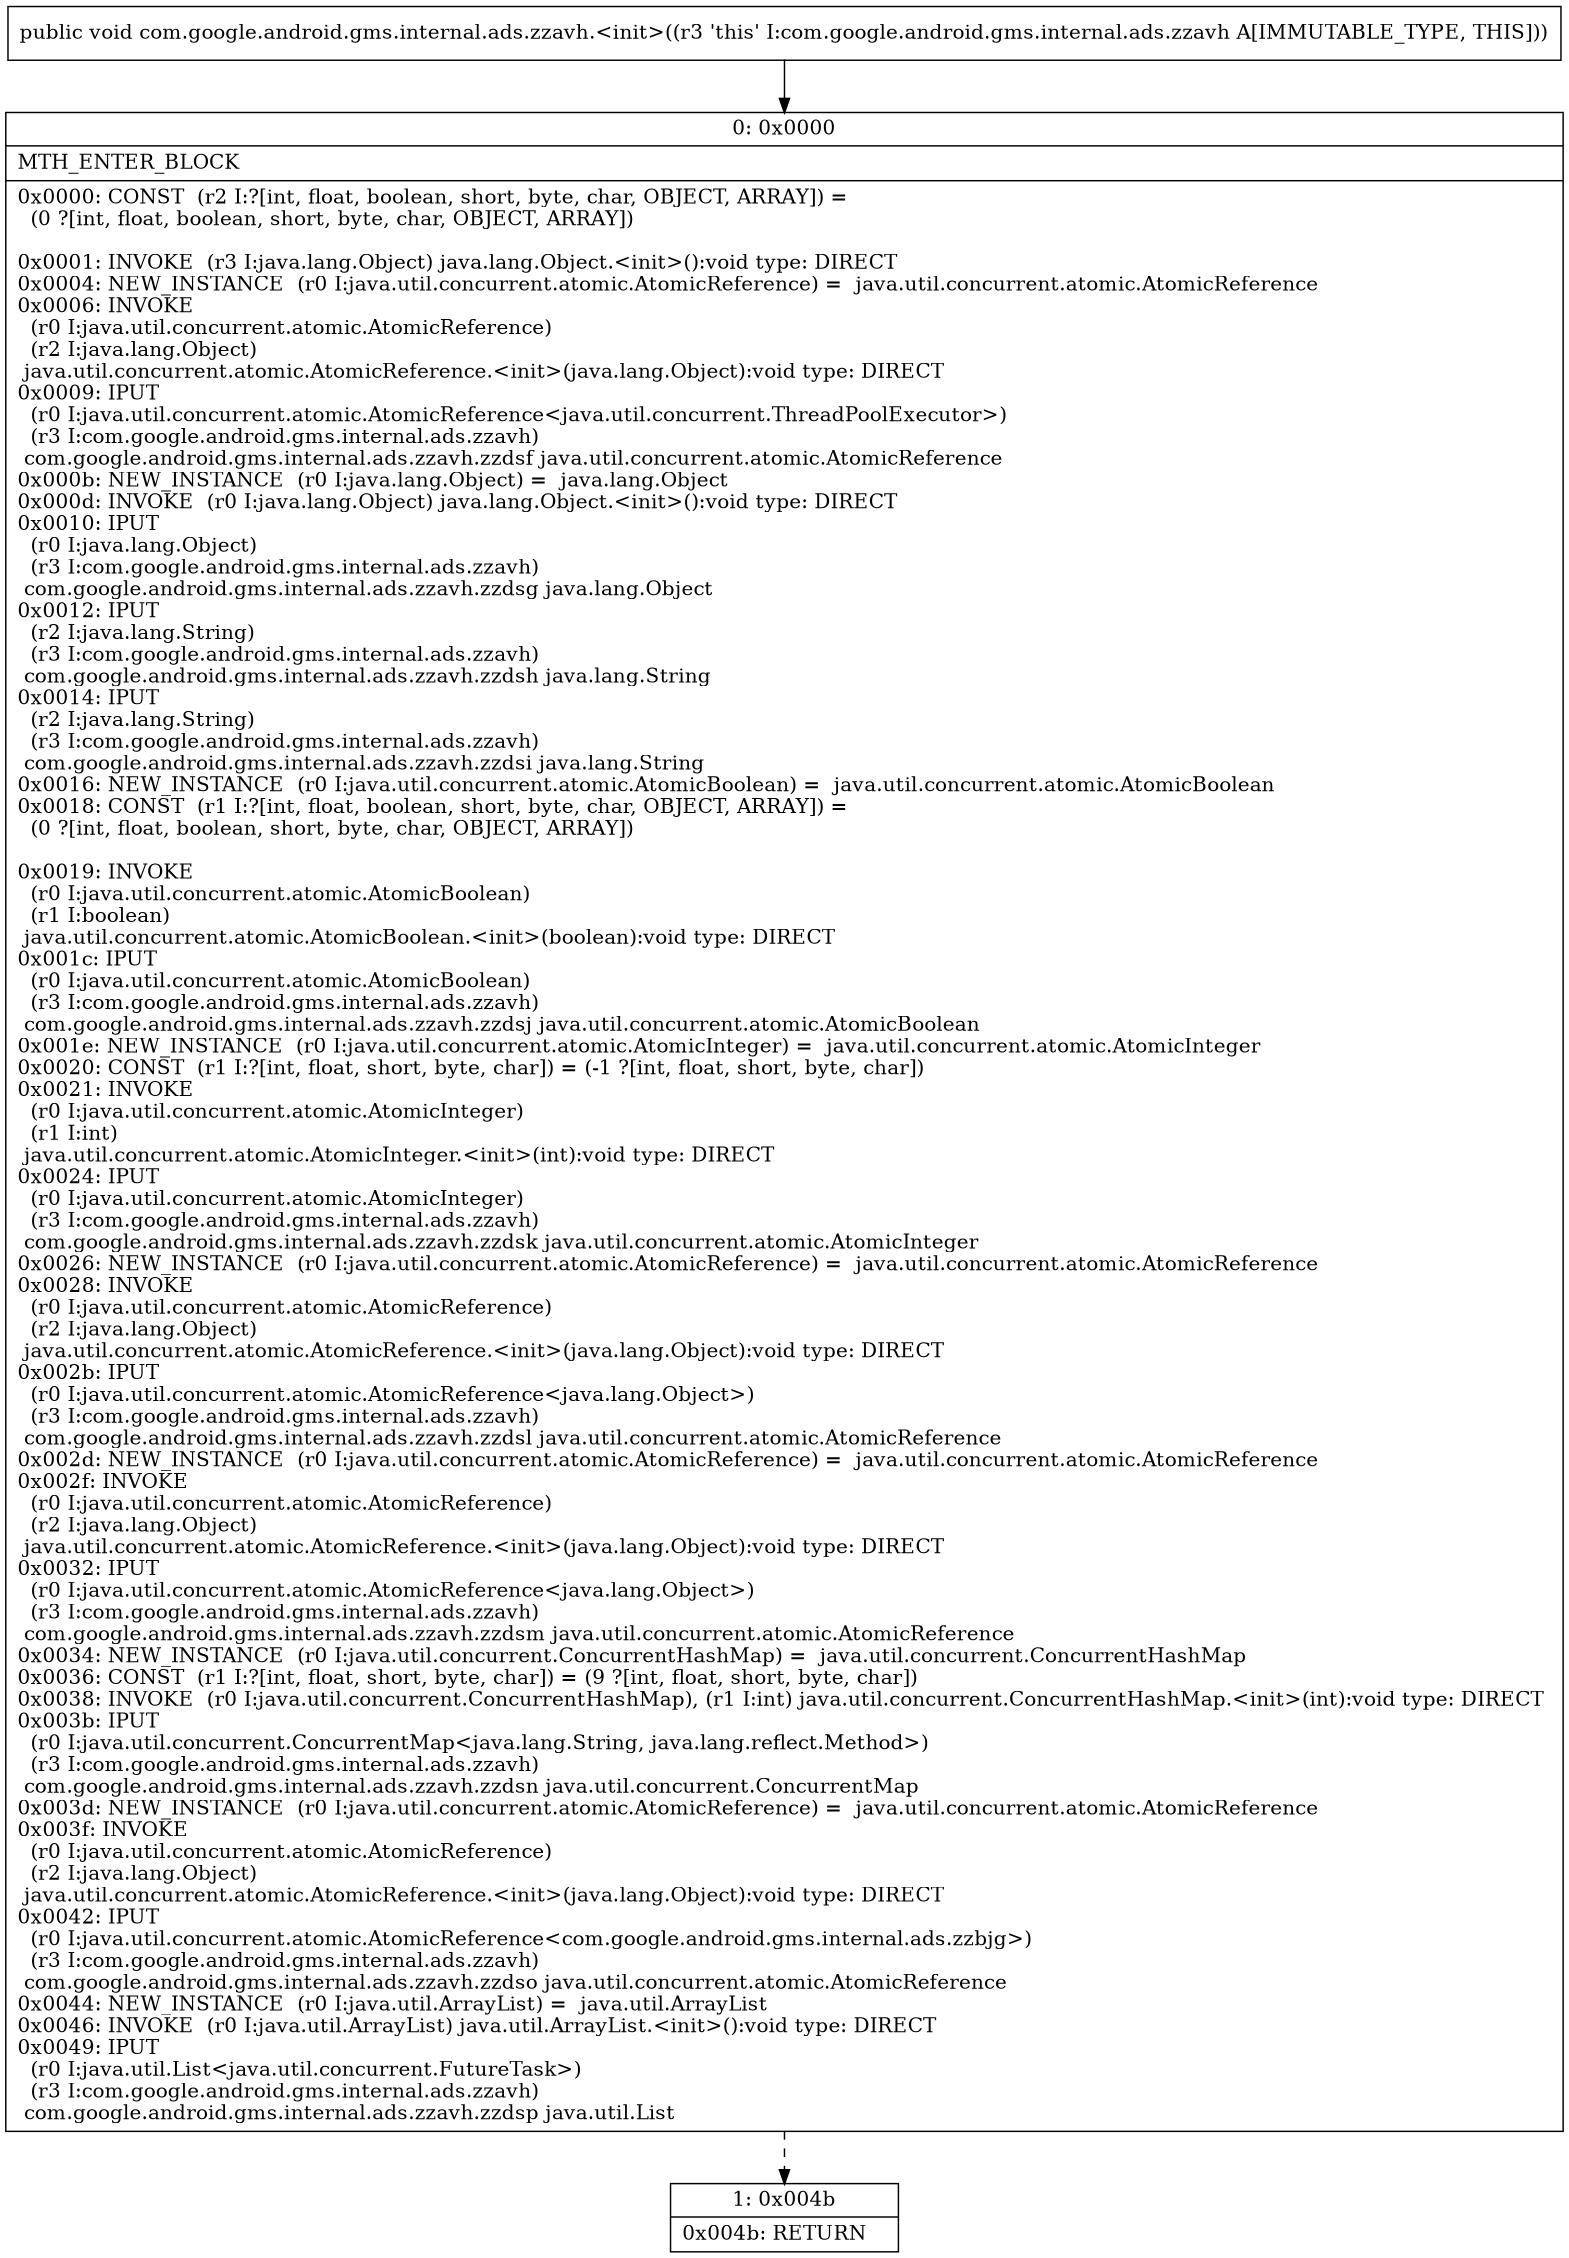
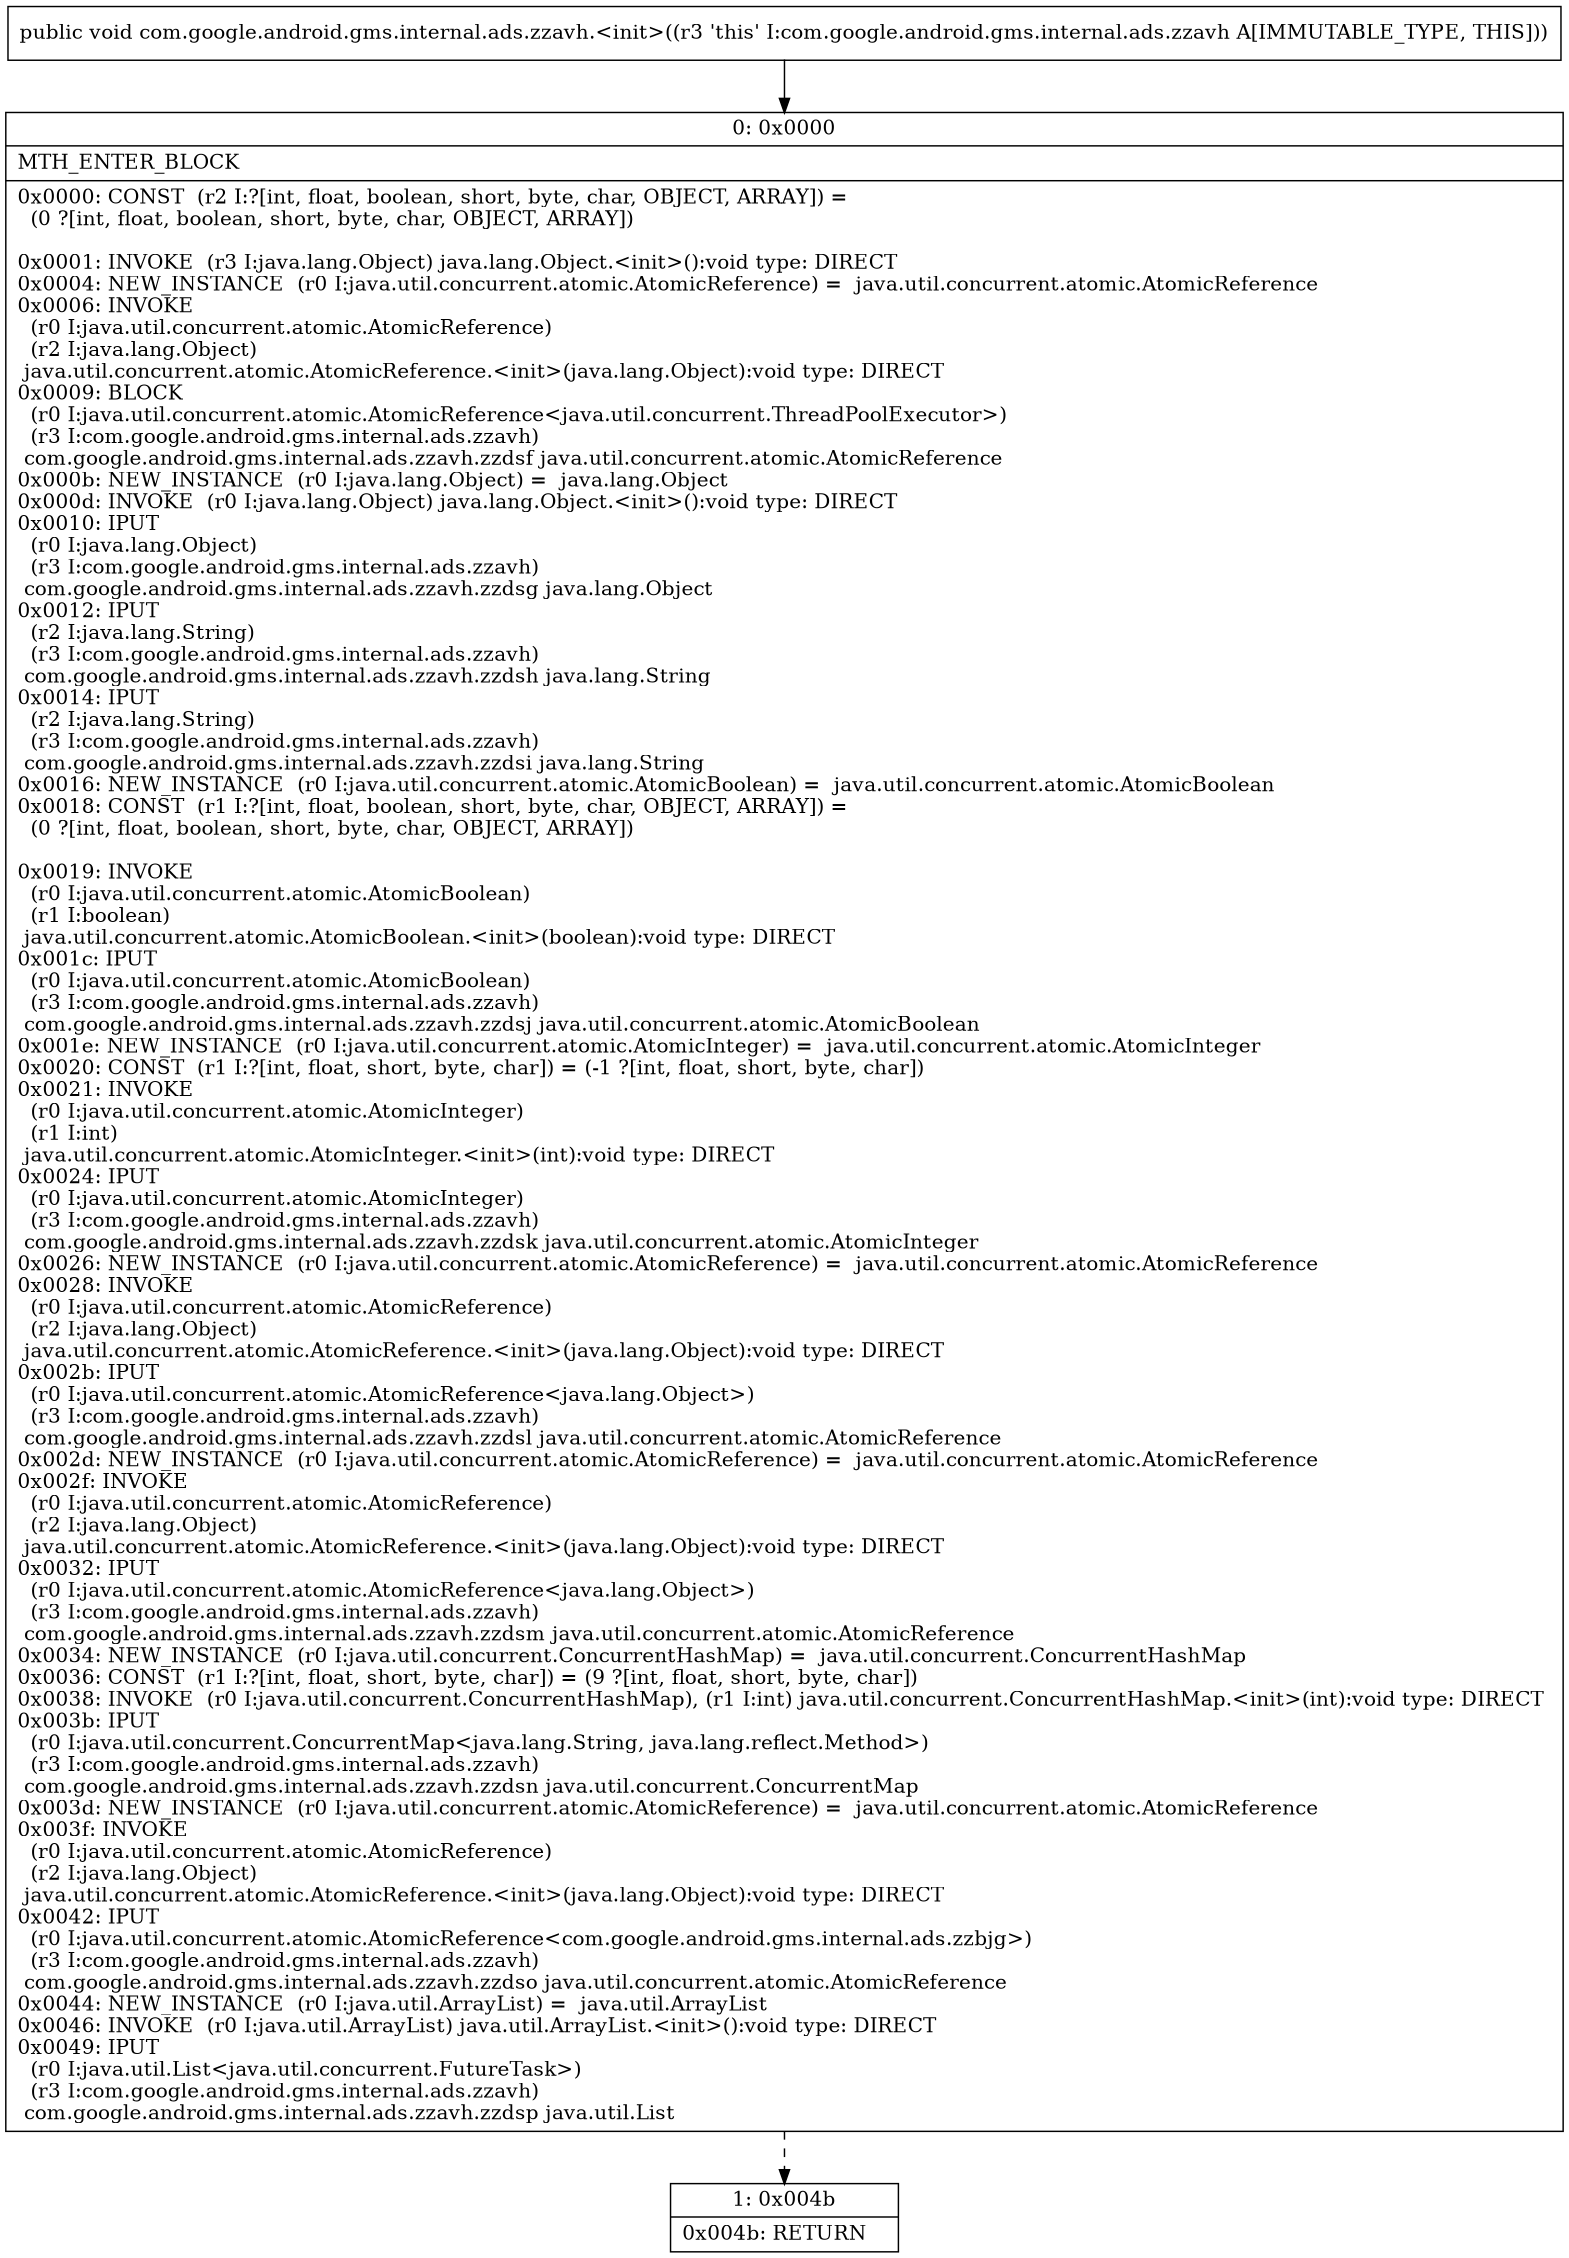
(95, 393) -> (107, 393)
